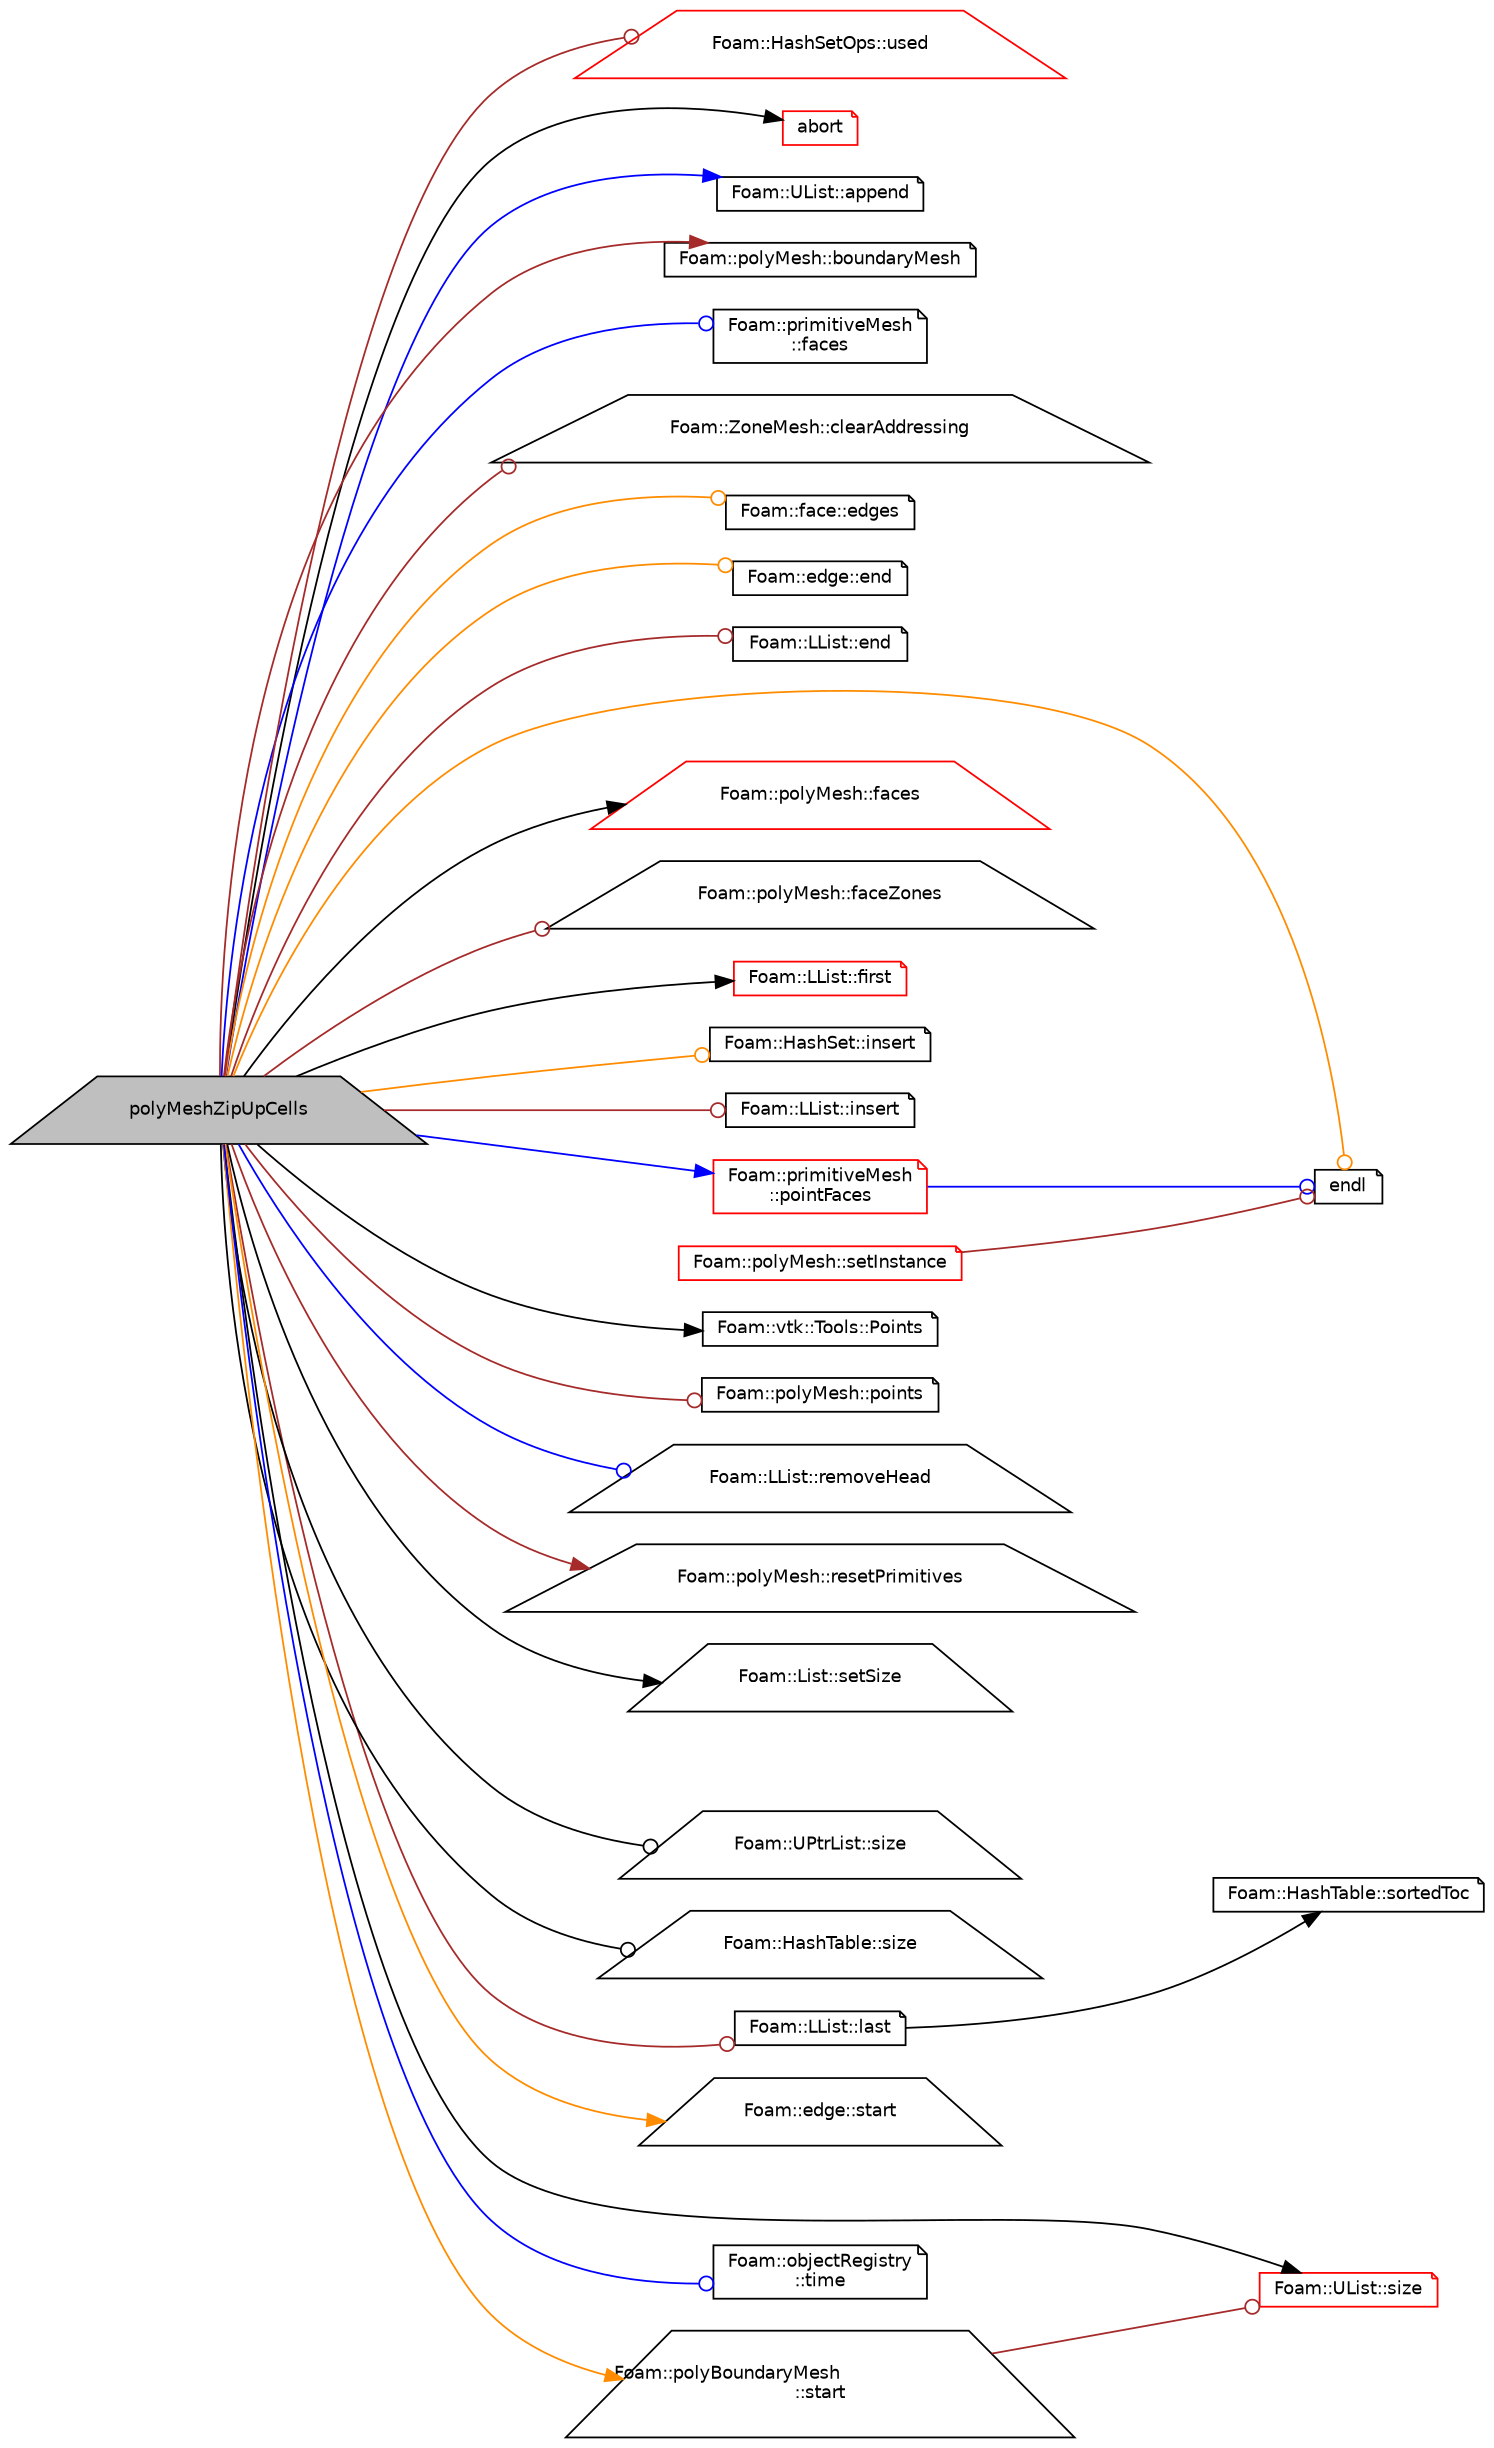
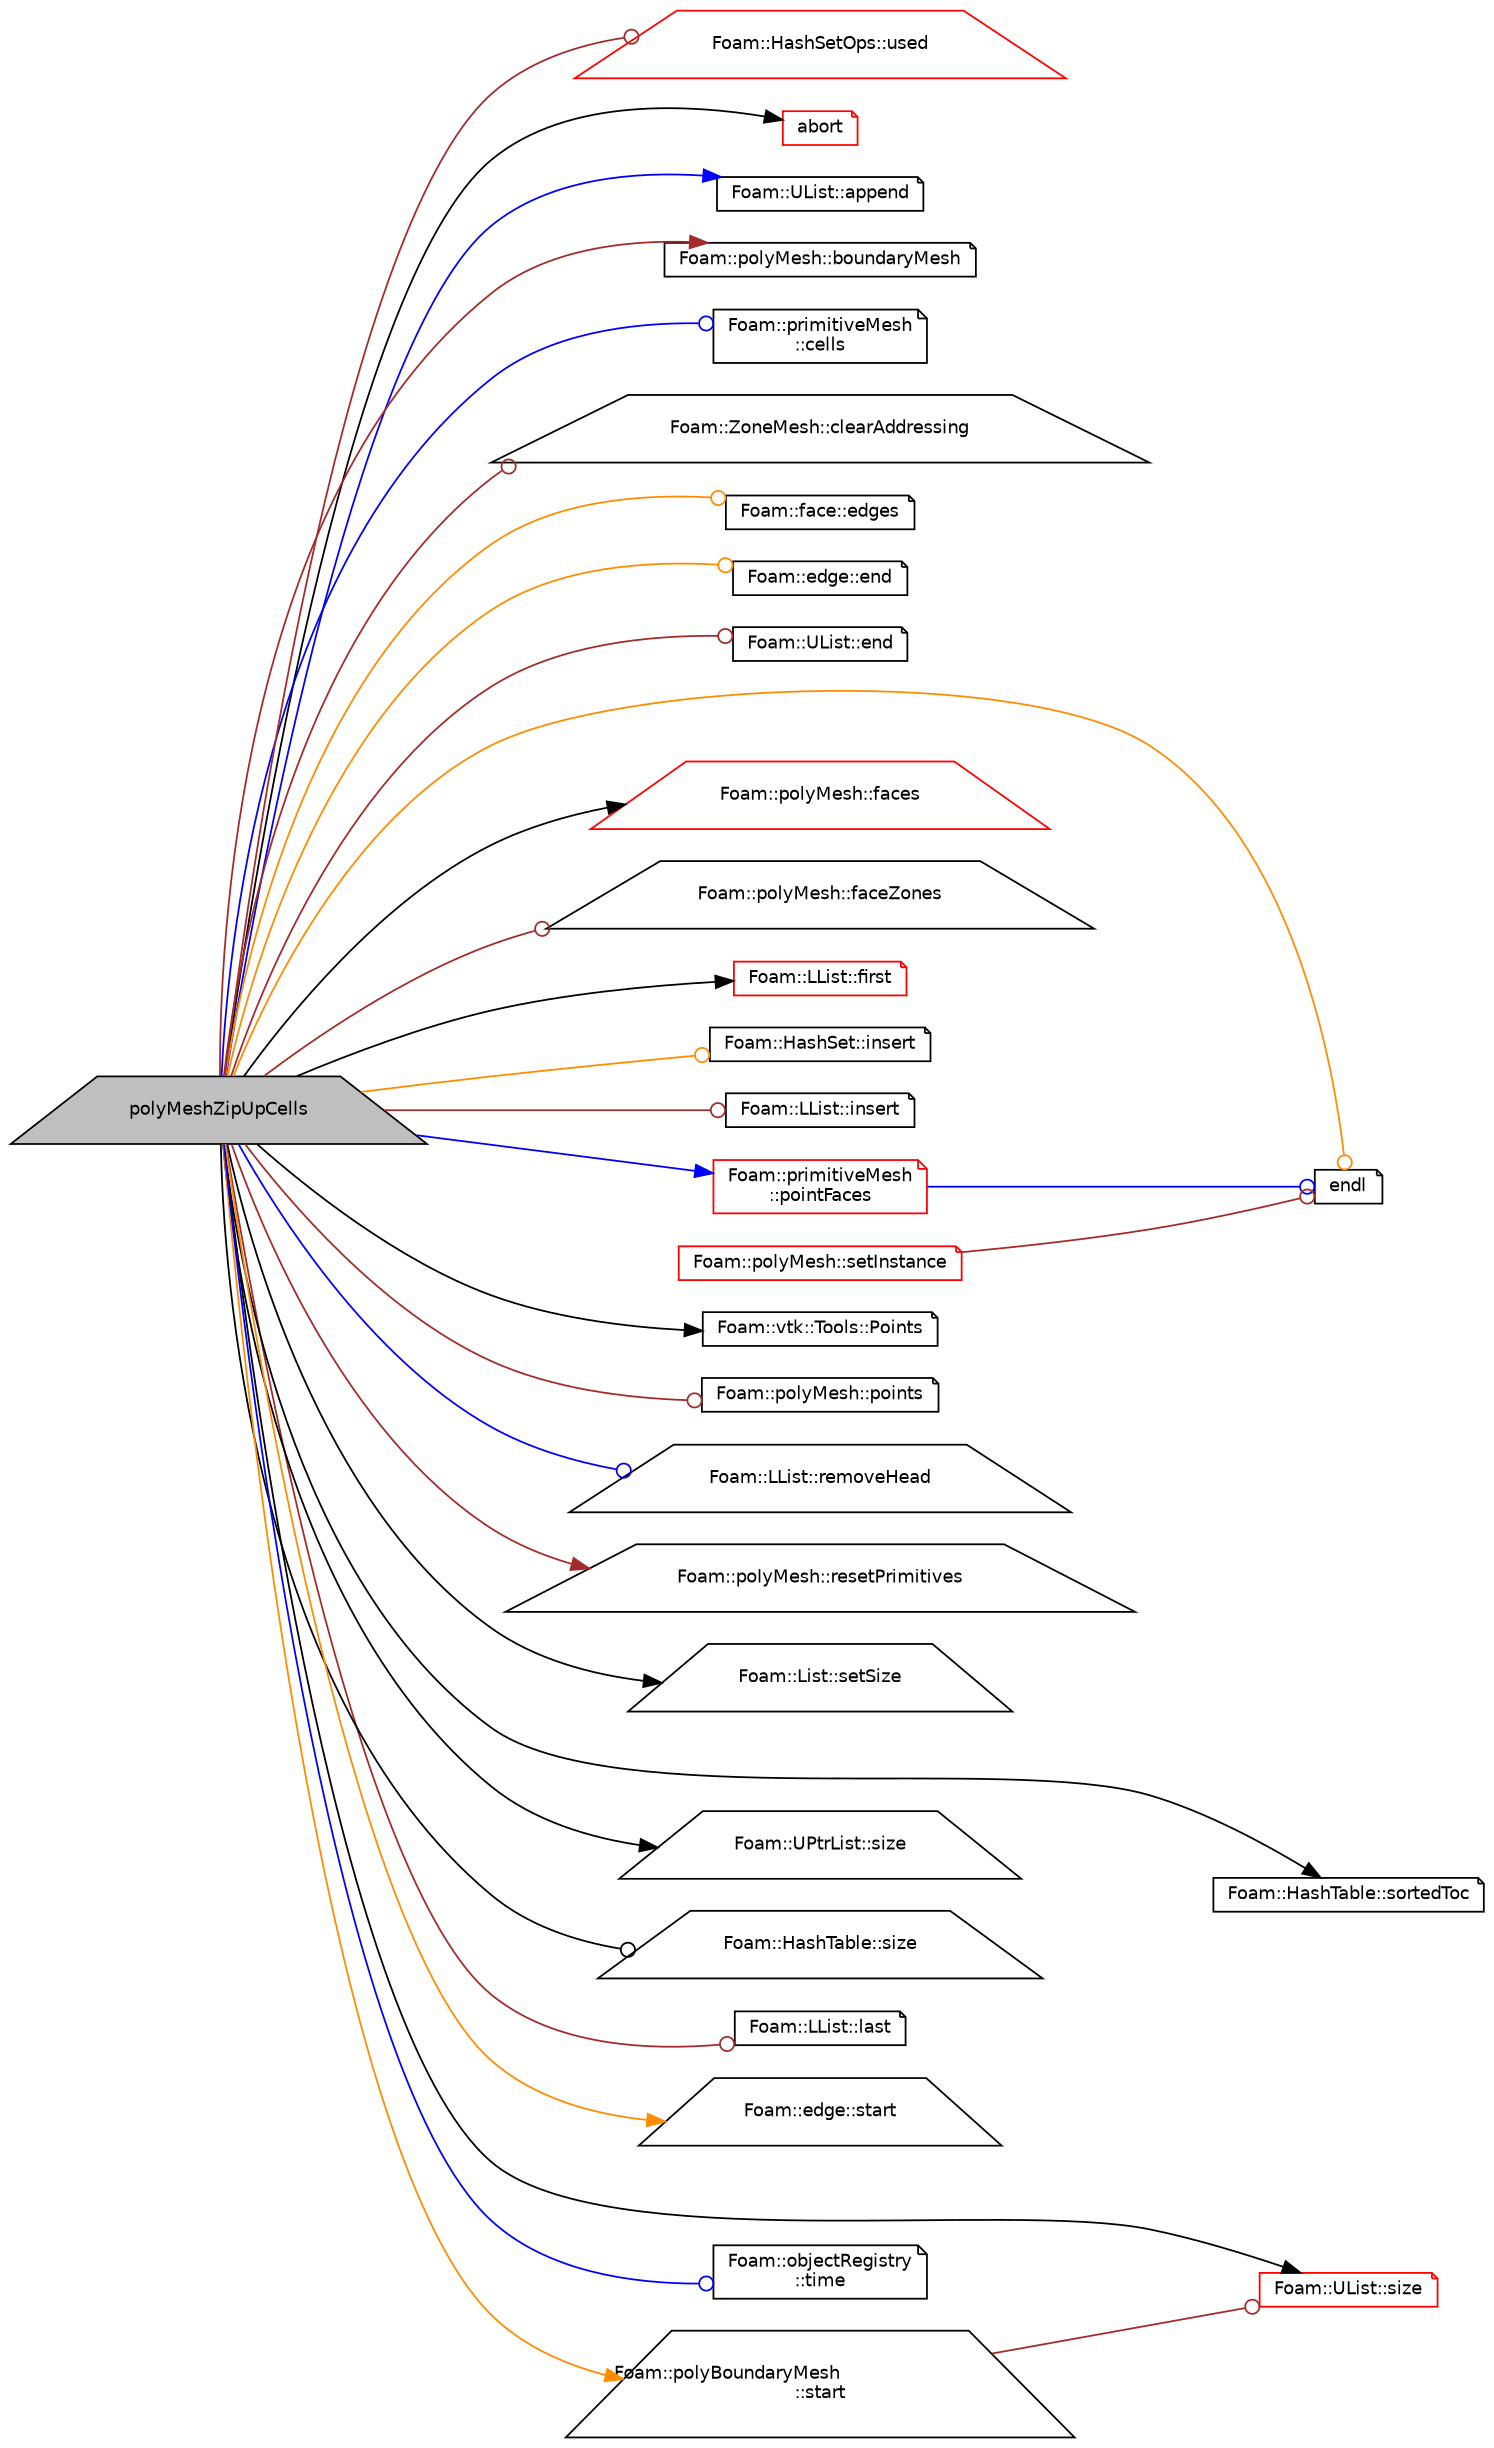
(820, 336) -> (820, 336)
(820, 644) -> (820, 644)
(331, 1567) -> (331, 1567)
(1114, 2004) -> (576, 1759)
